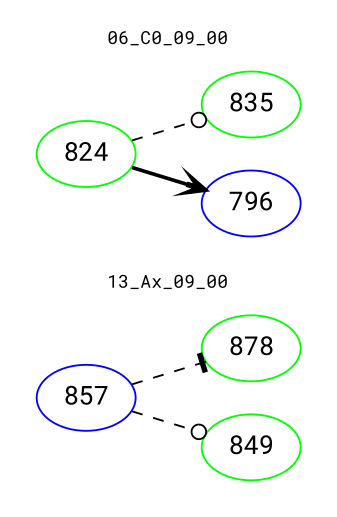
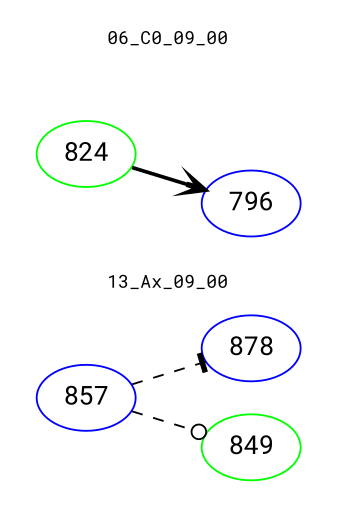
(251, 104) -> none
(251, 348) -> (251, 348)
